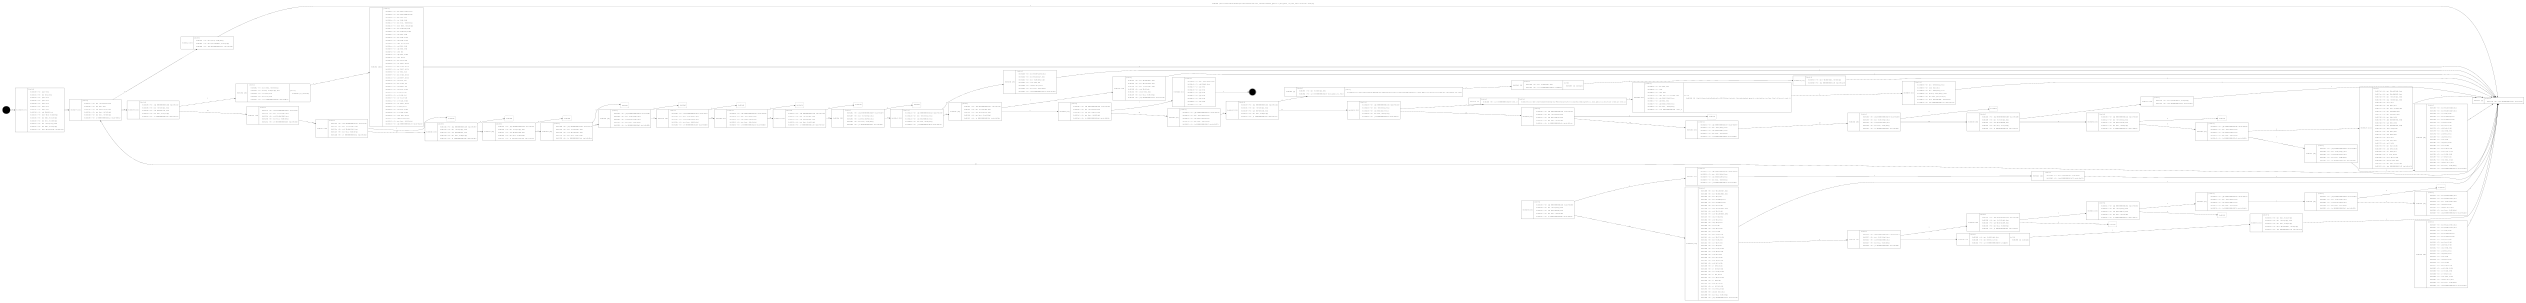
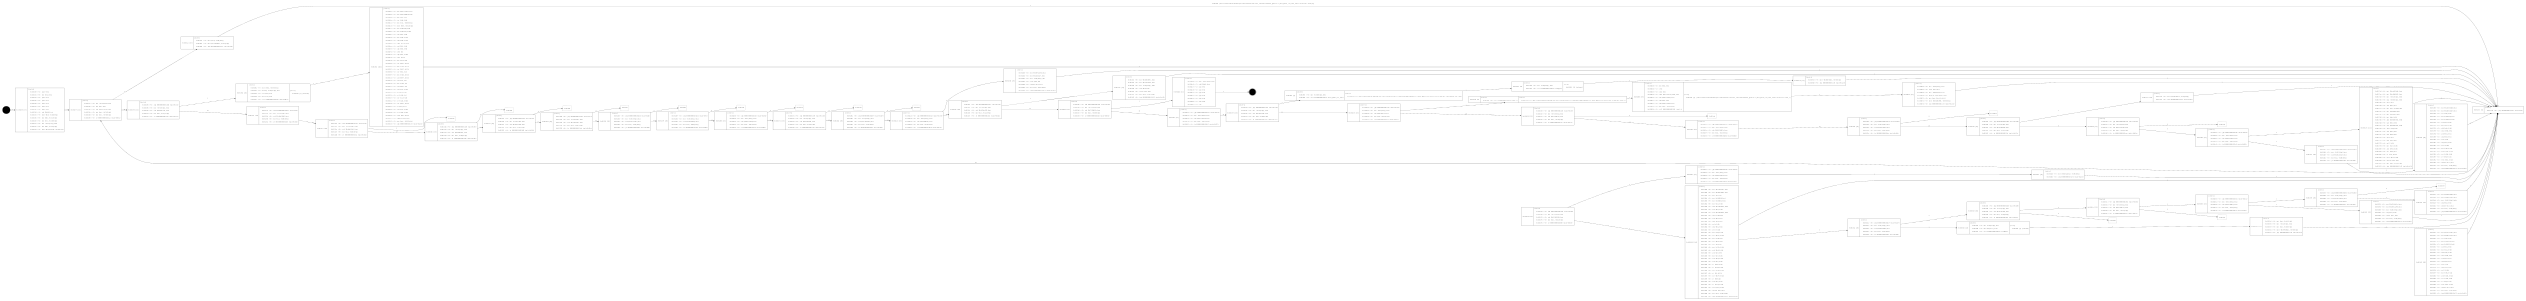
none -> (2386, 212)
